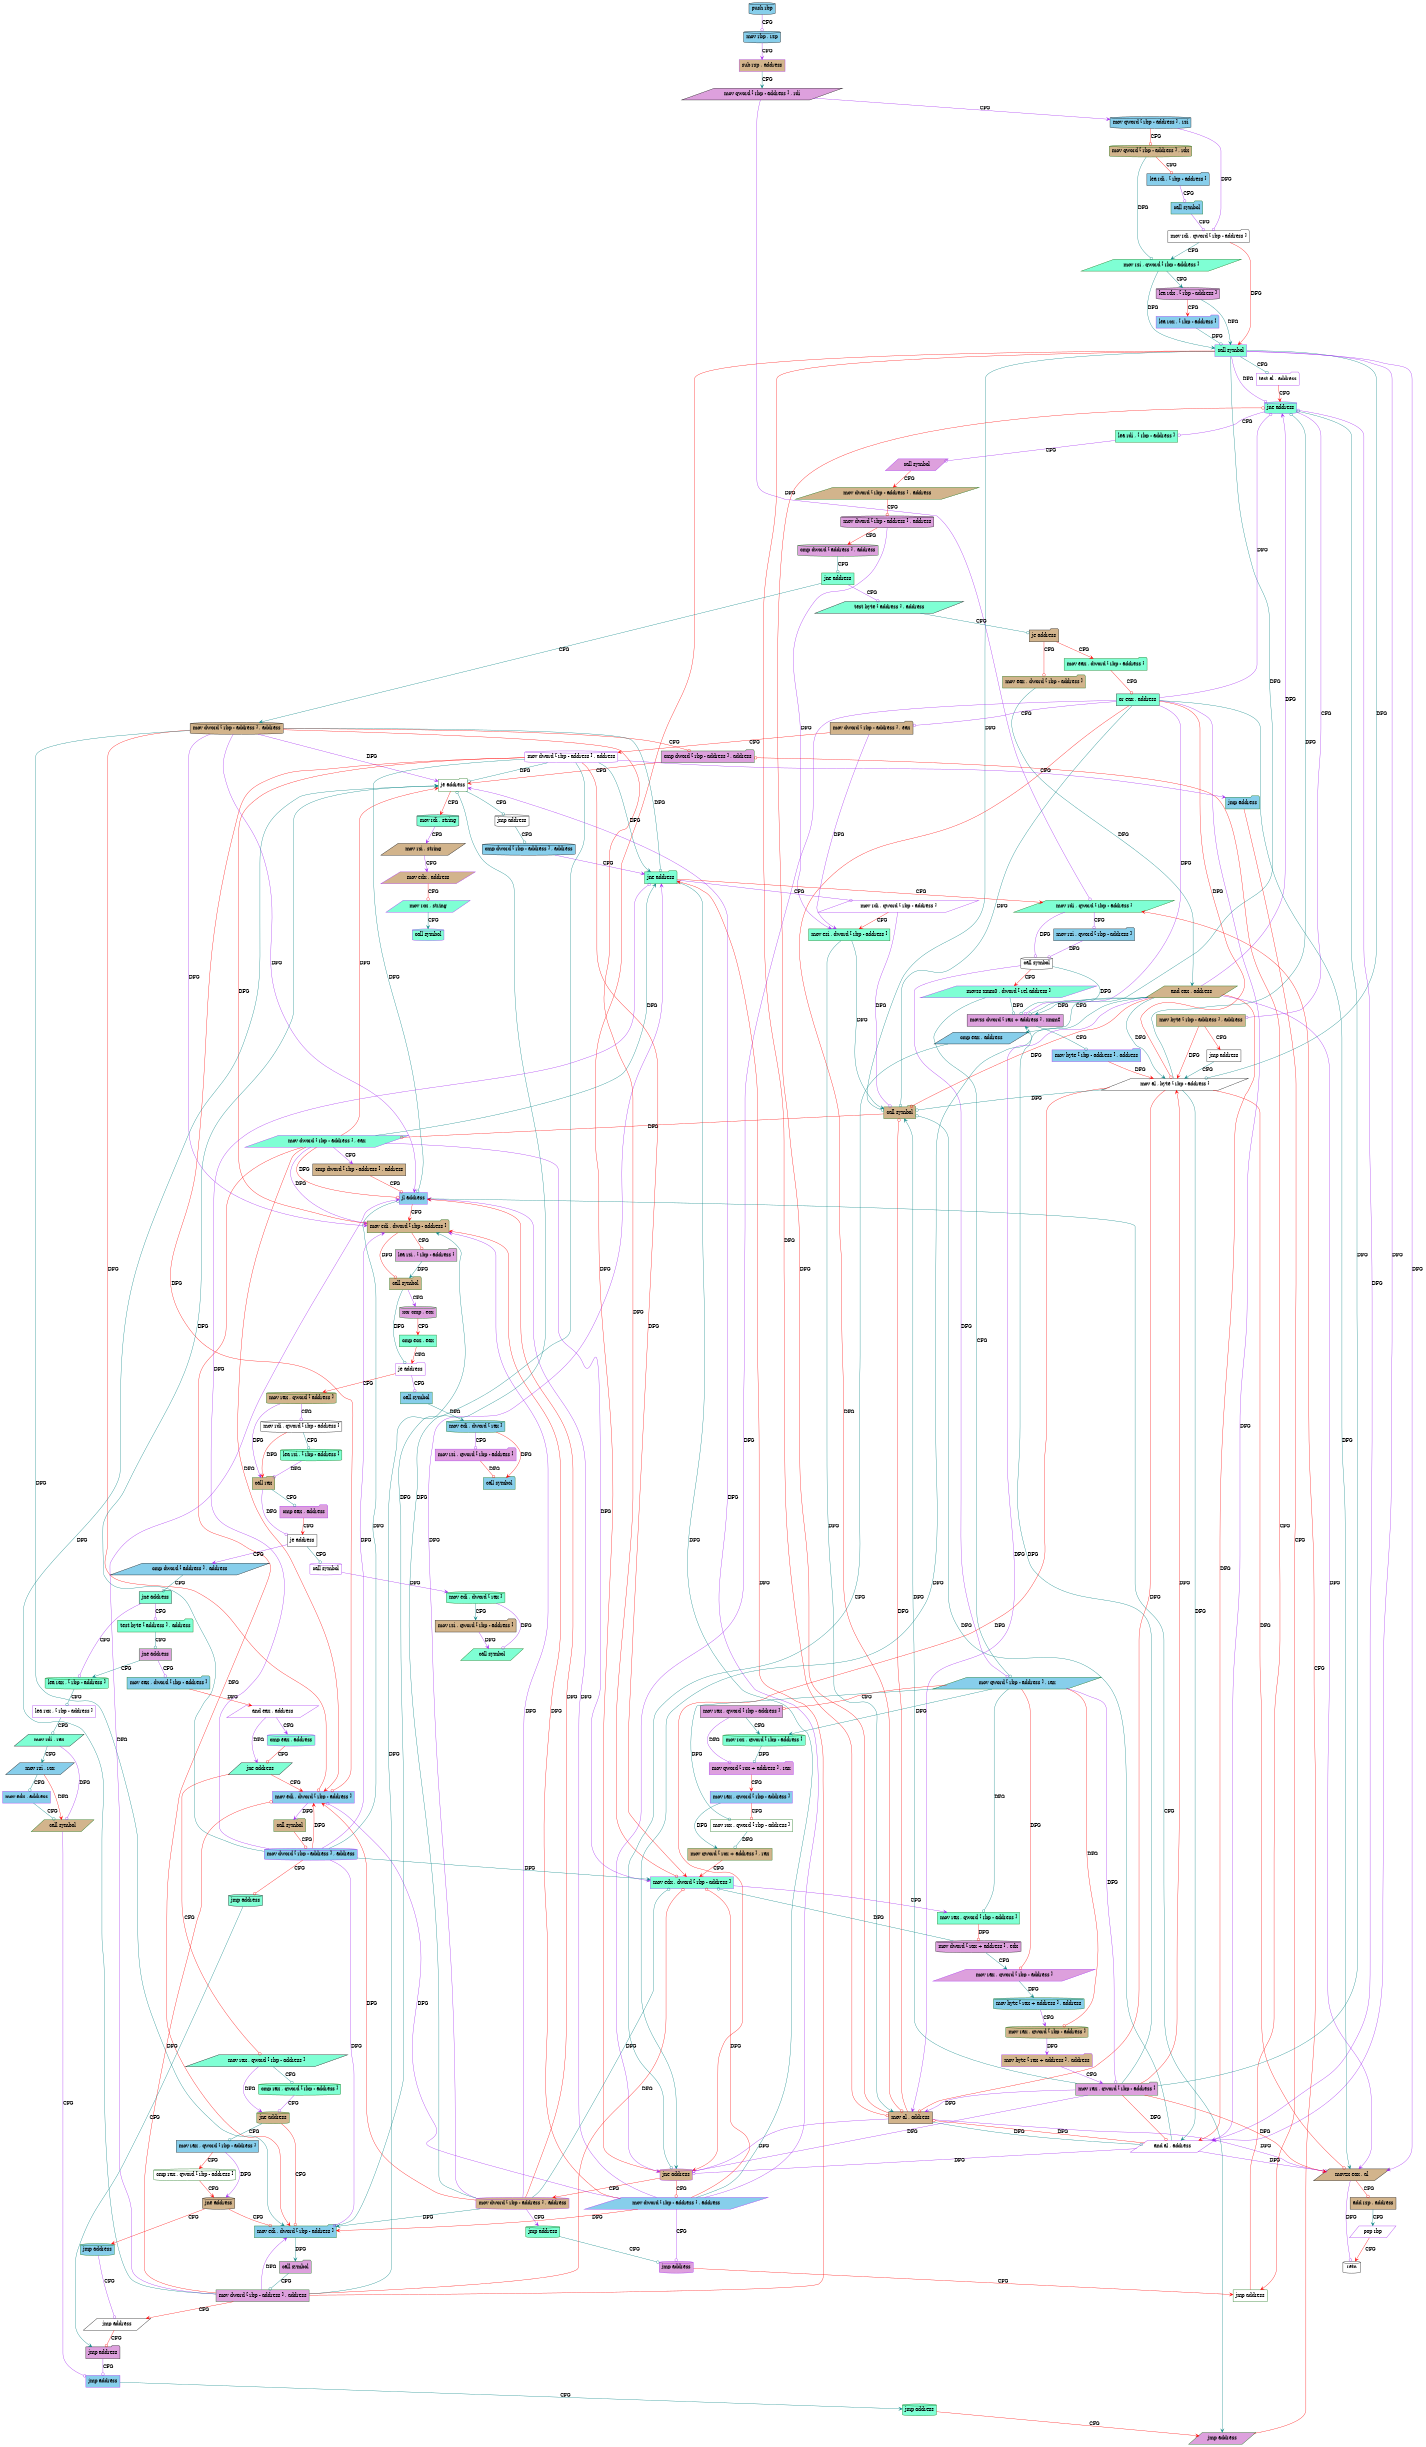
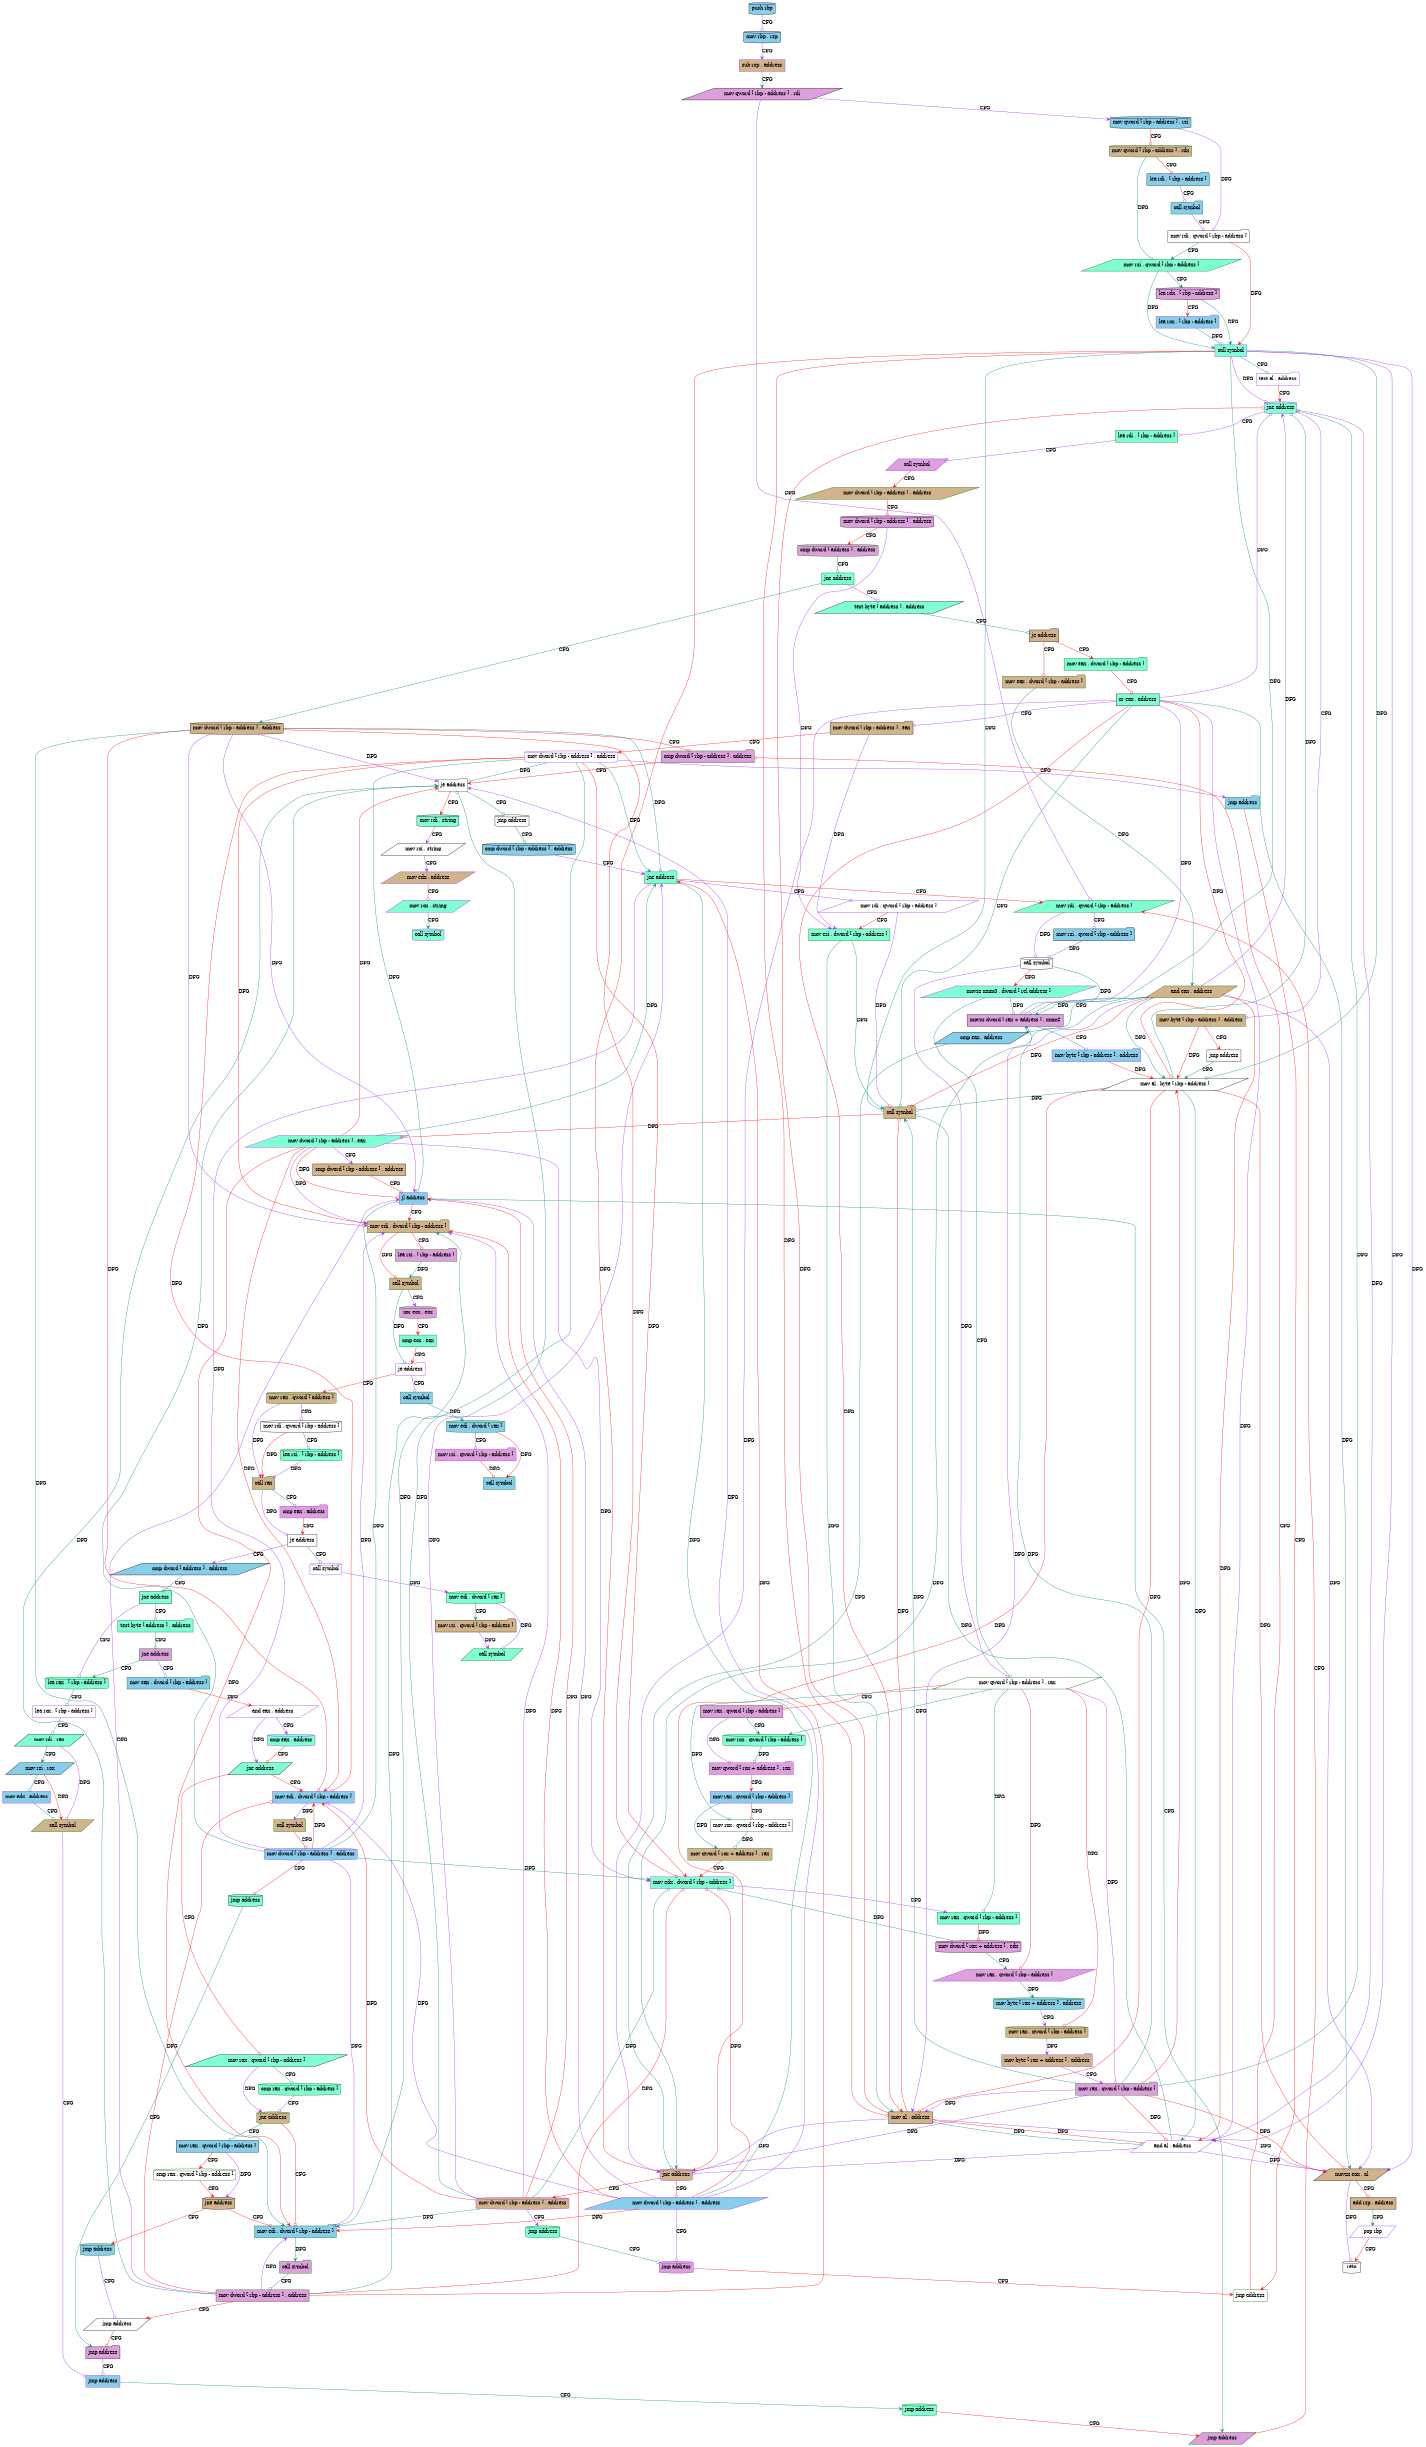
(423, 849) -> (423, 849)
(418, 1312) -> (418, 1312)
(842, 1319) -> (842, 1319)
(1017, 1683) -> (1017, 1683)
